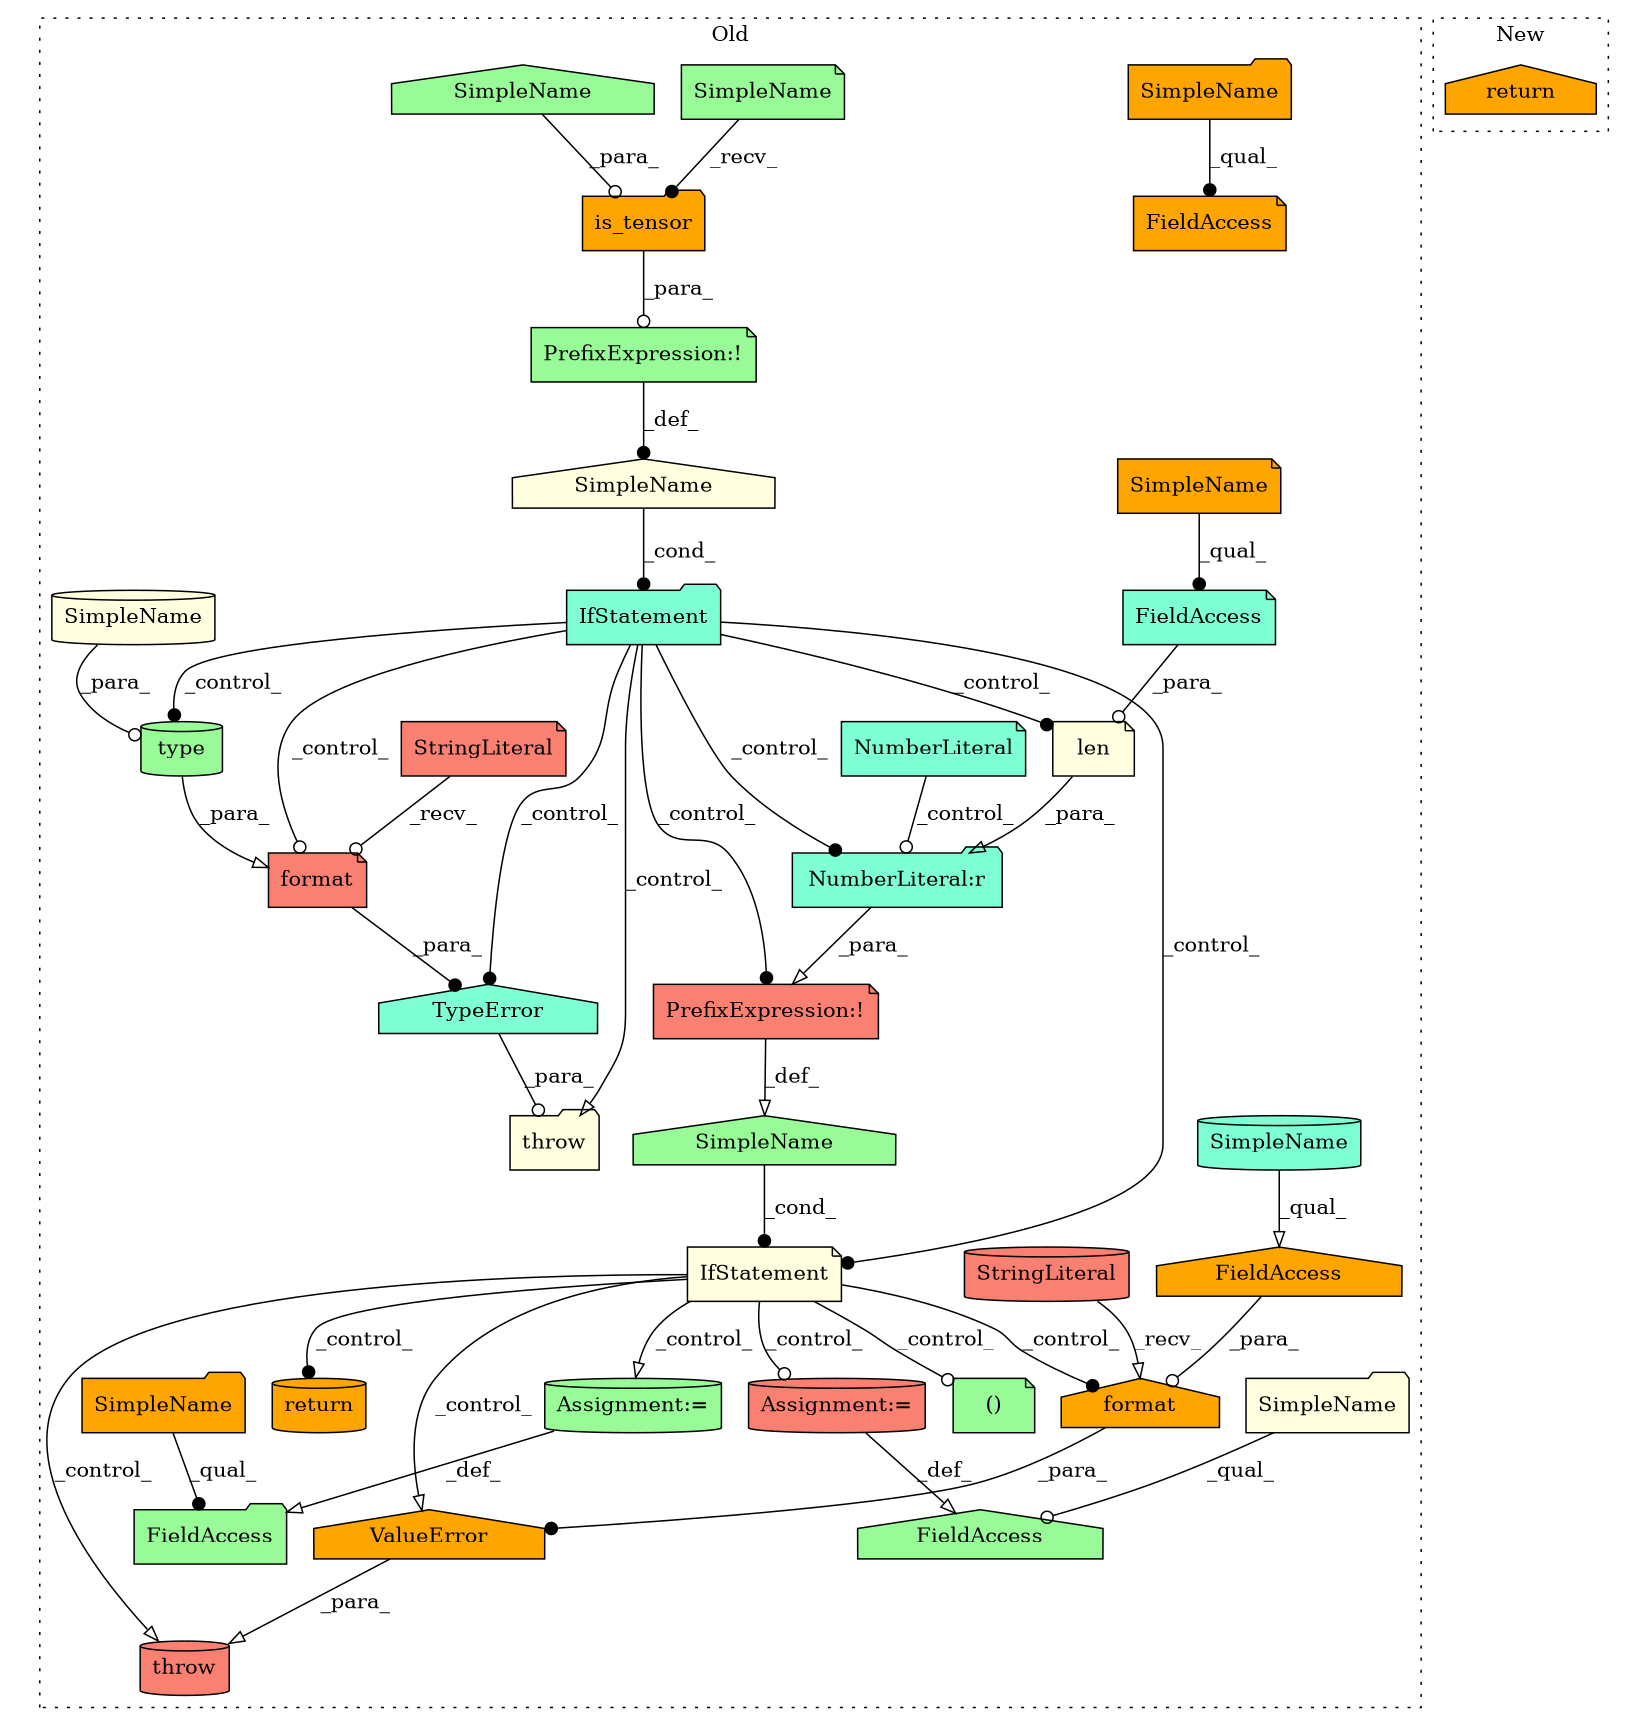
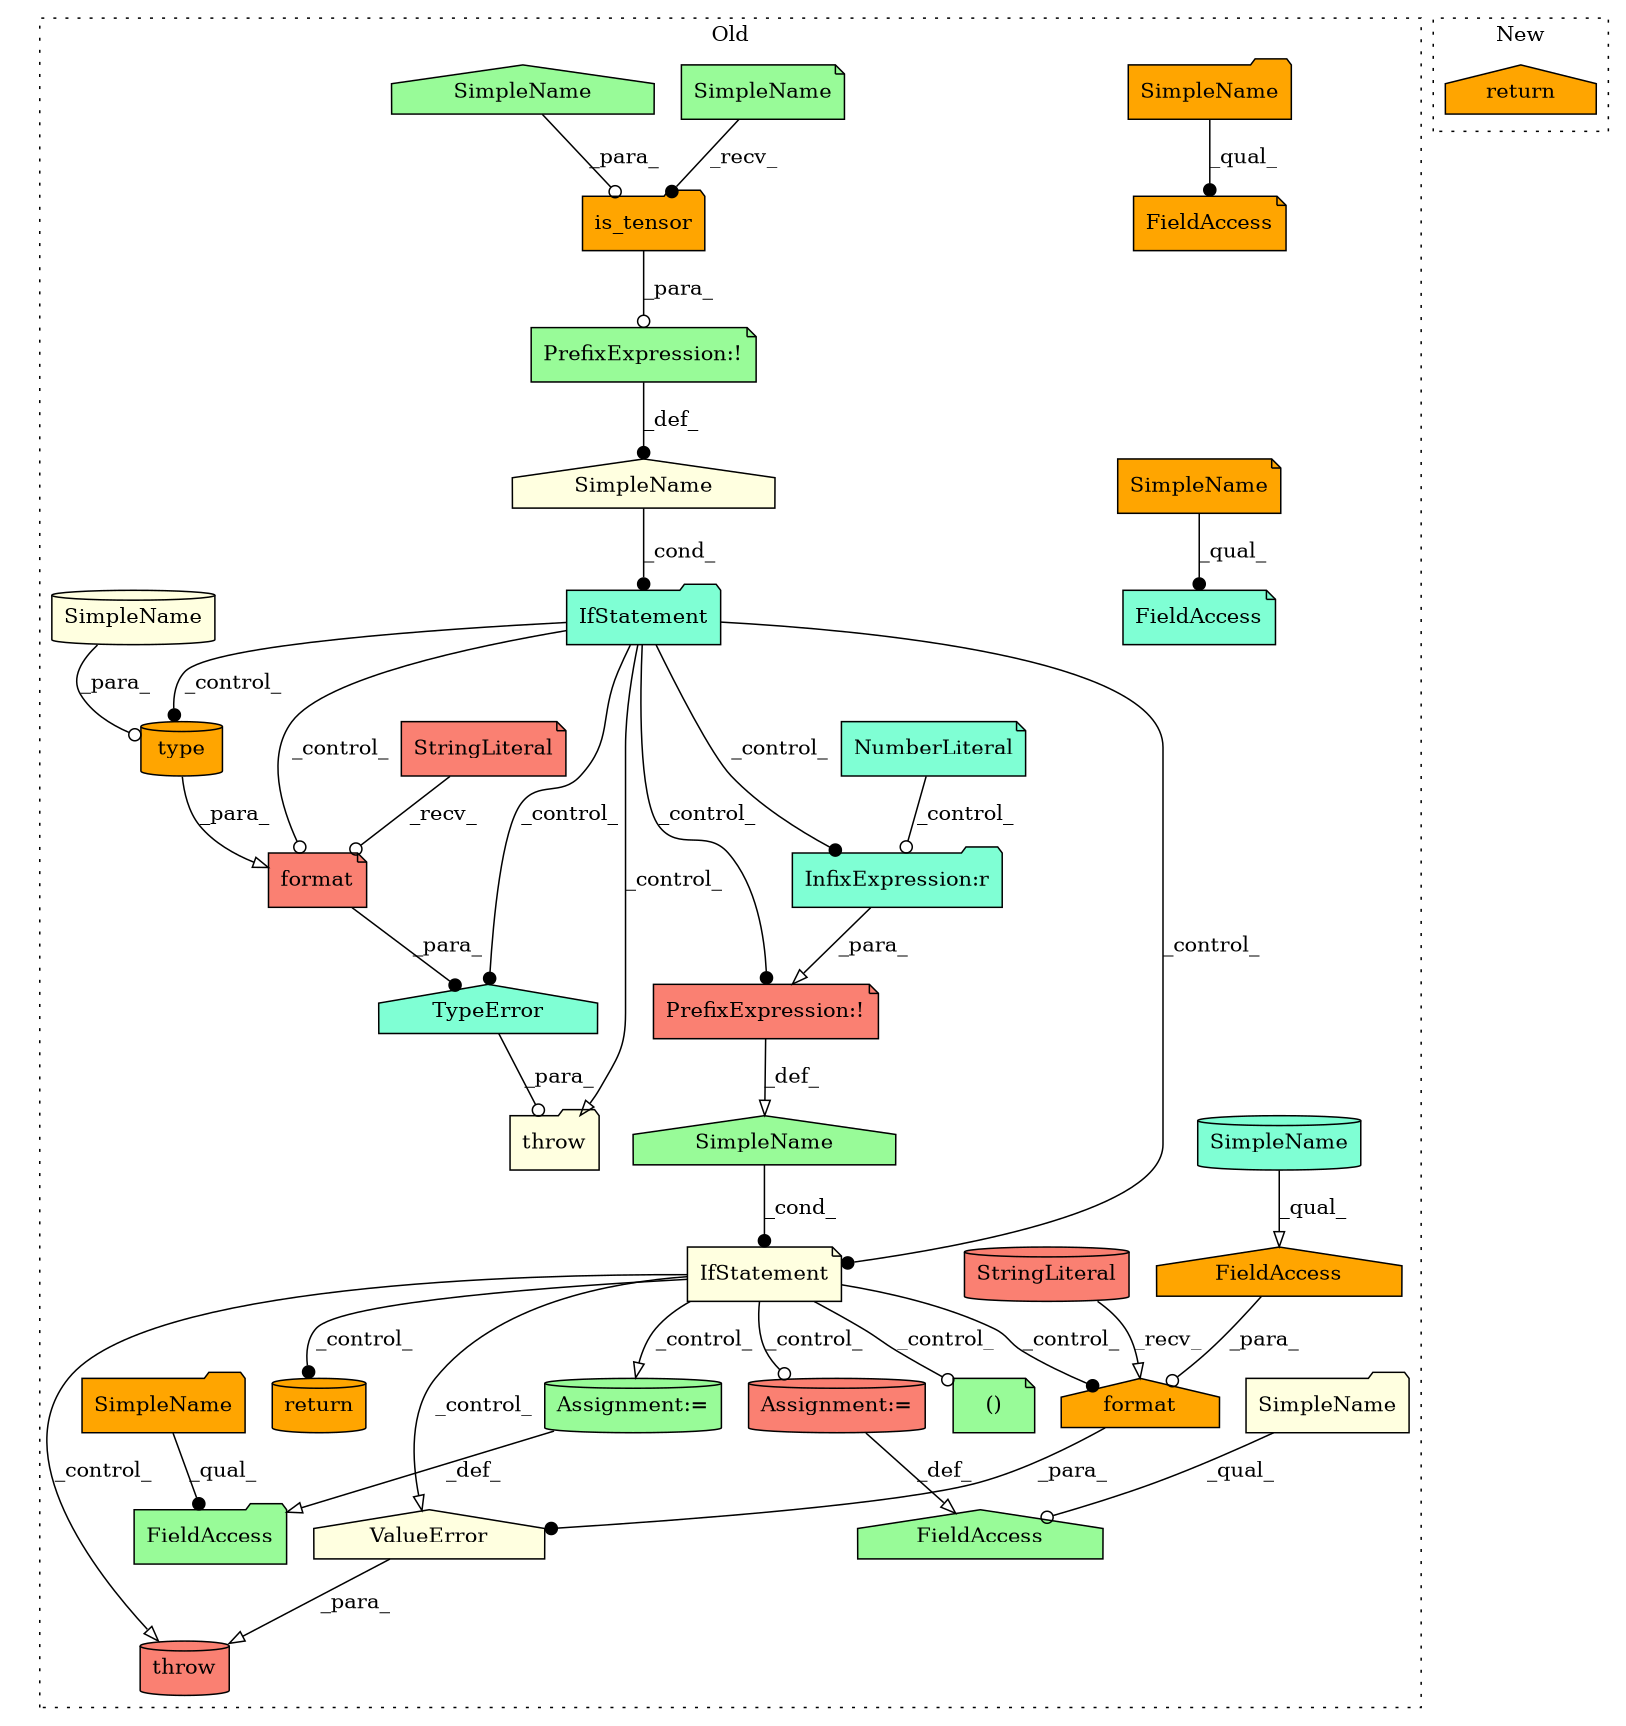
(182, 749) -> (182, 749)
(1094, 749) -> none
(897, 880) -> (897, 880)
(429, 1537) -> (429, 1537)
